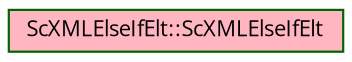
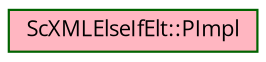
(176, 31) -> (133, 31)
